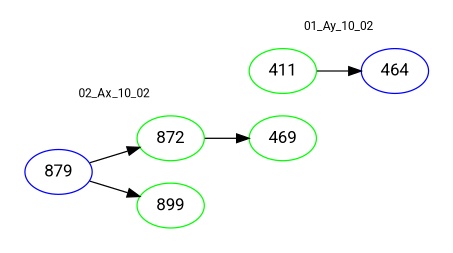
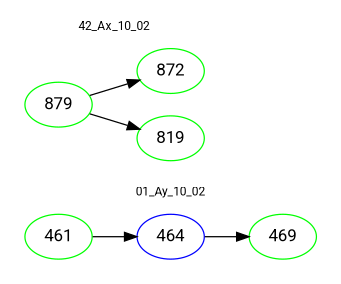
(283, 71) -> (59, 237)
(115, 94) -> (115, 27)
(222, 138) -> (221, 237)
(59, 172) -> (59, 105)
(171, 206) -> (171, 138)
